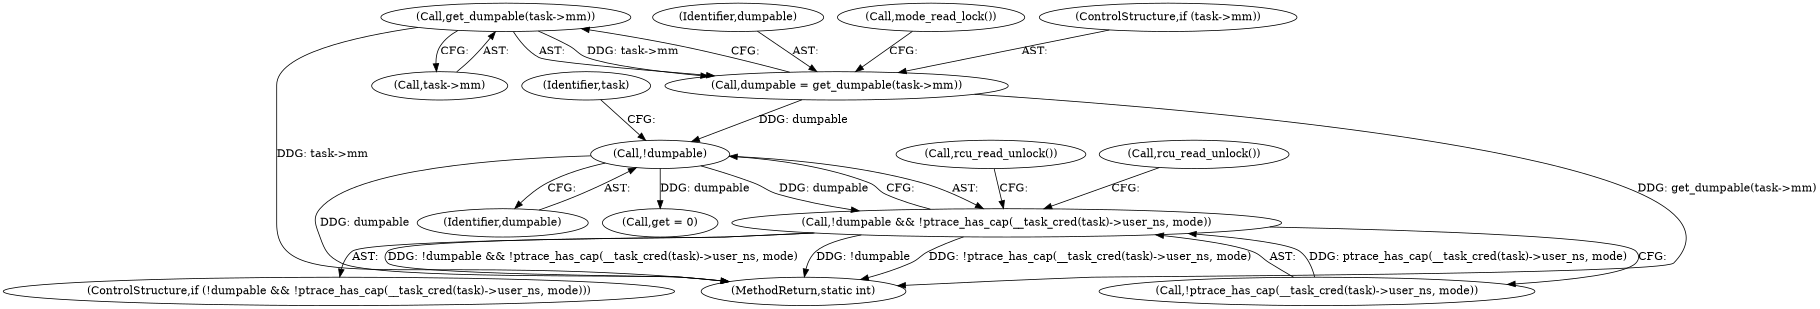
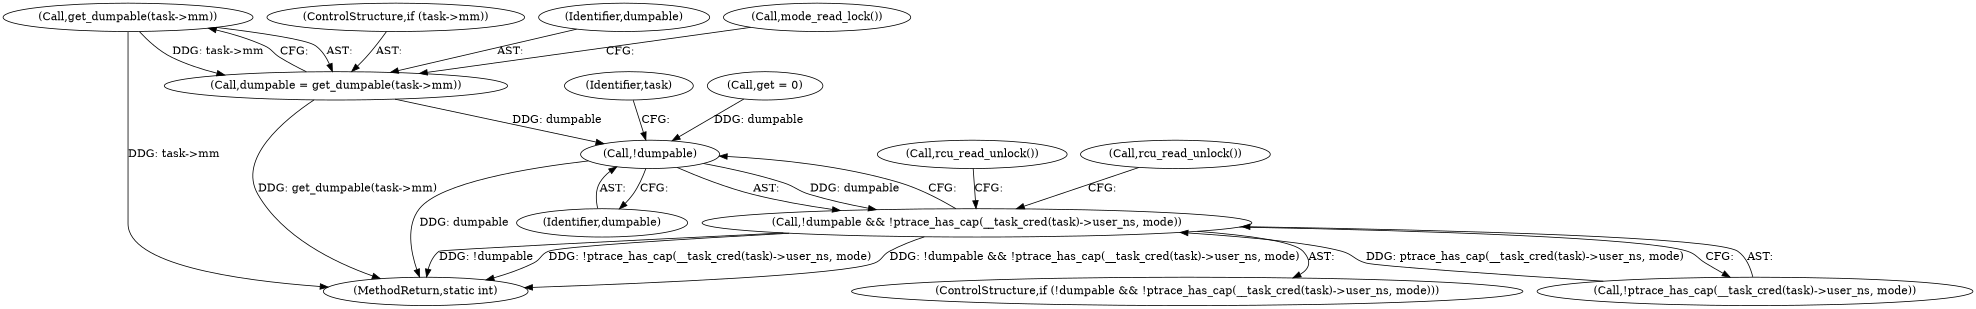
(440, 86) -> none
(660, 185) -> (711, 118)
